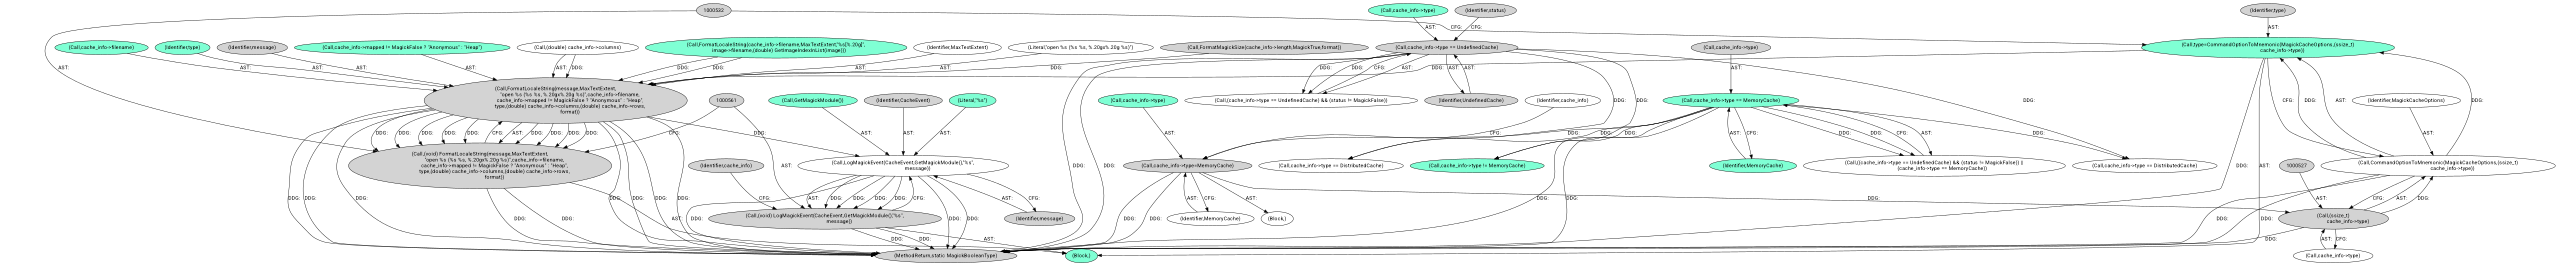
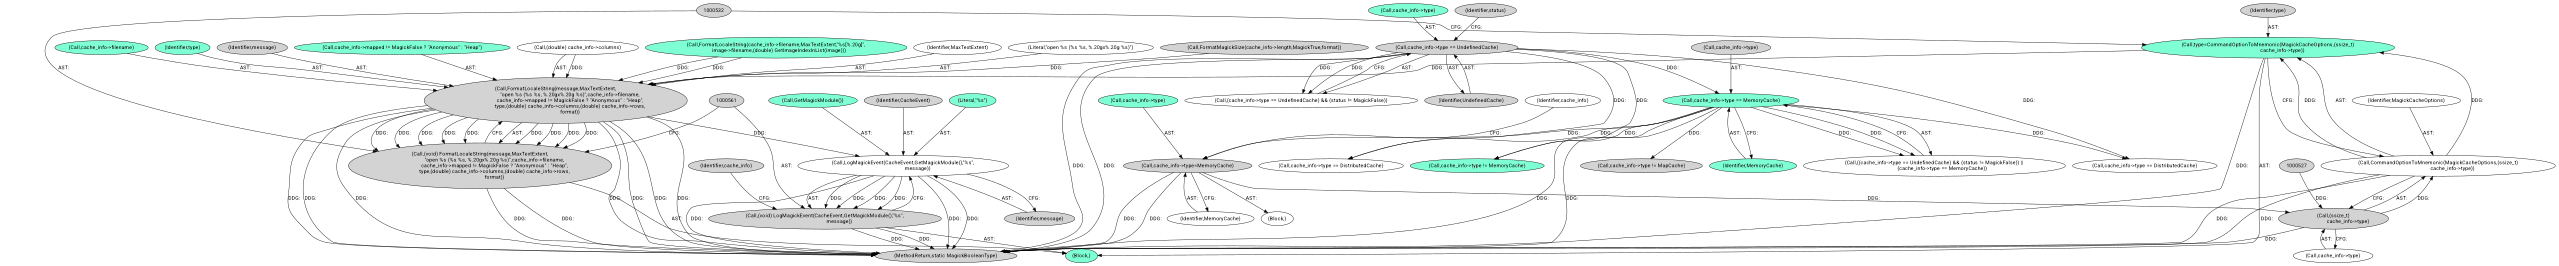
none -> (1614, 58)
none -> (1641, 166)
(2323, 198) -> (2323, 198)
